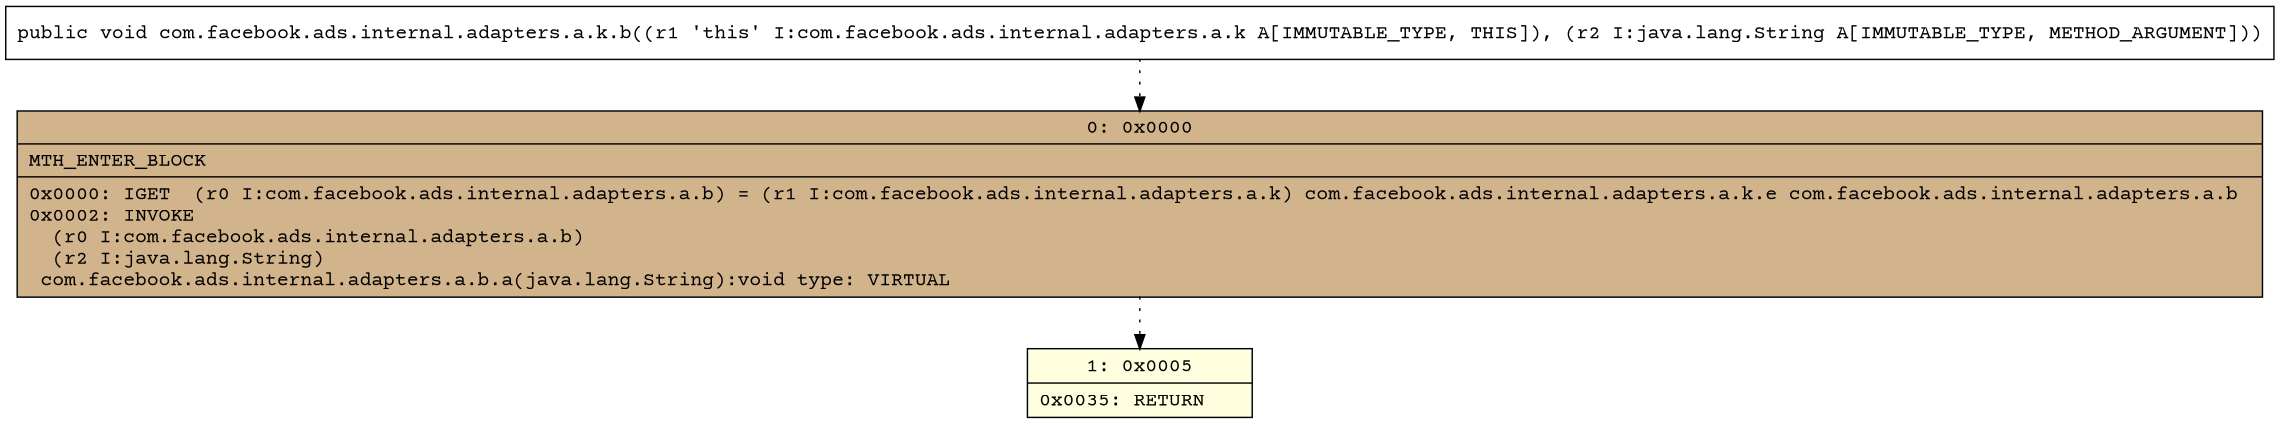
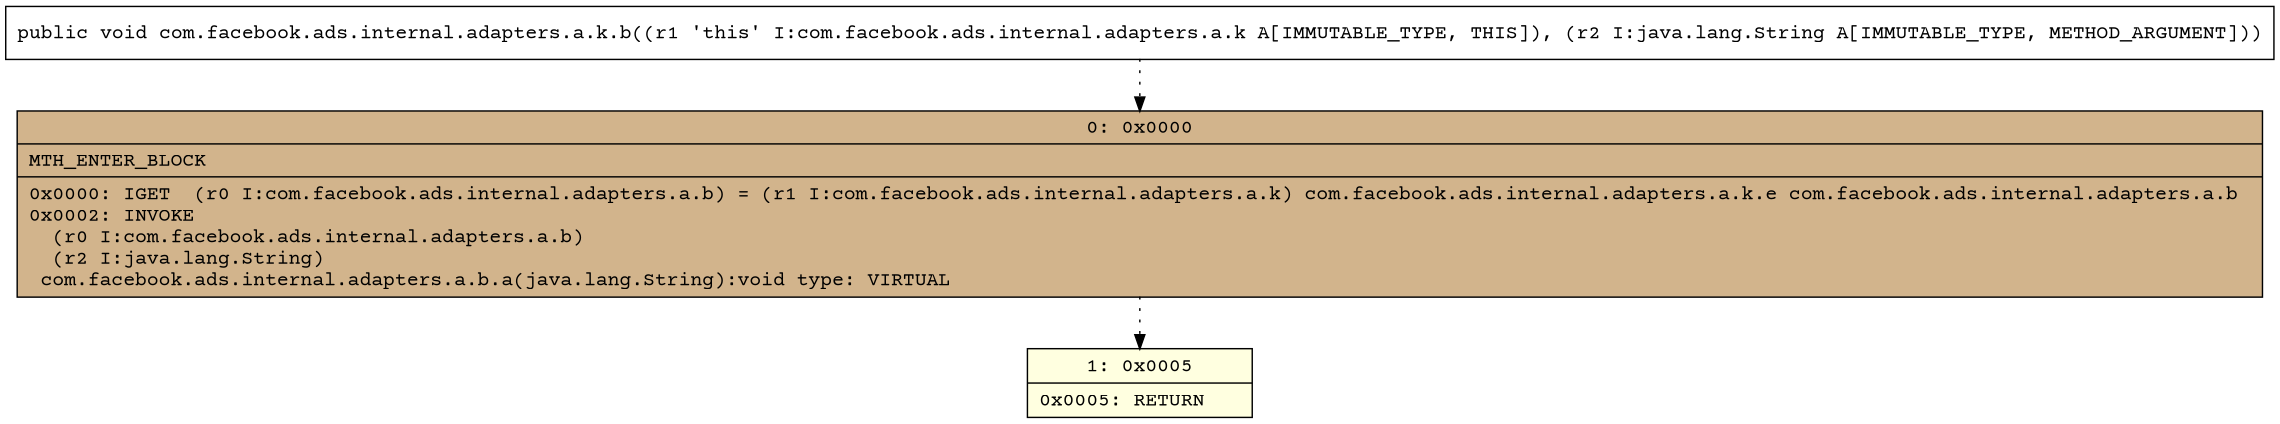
(1140, 400) -> (1140, 400)
